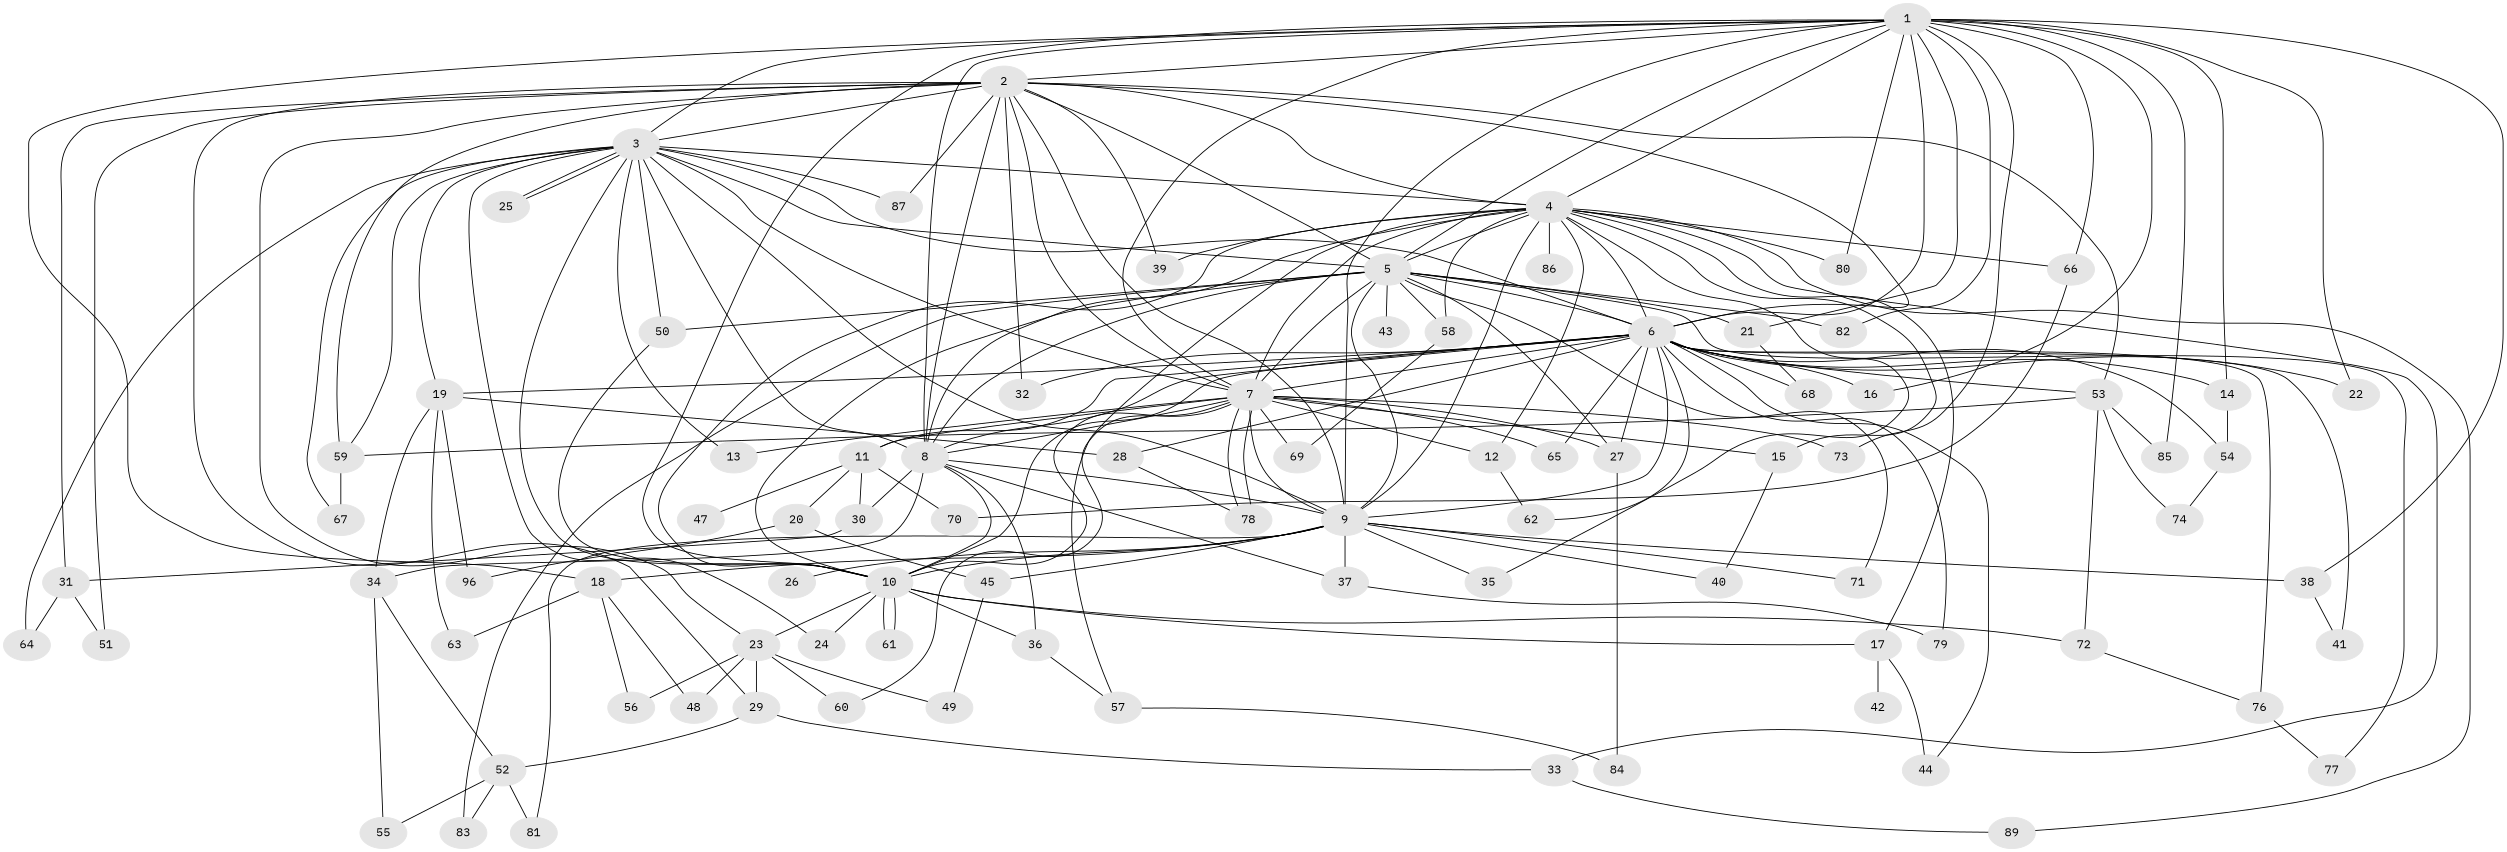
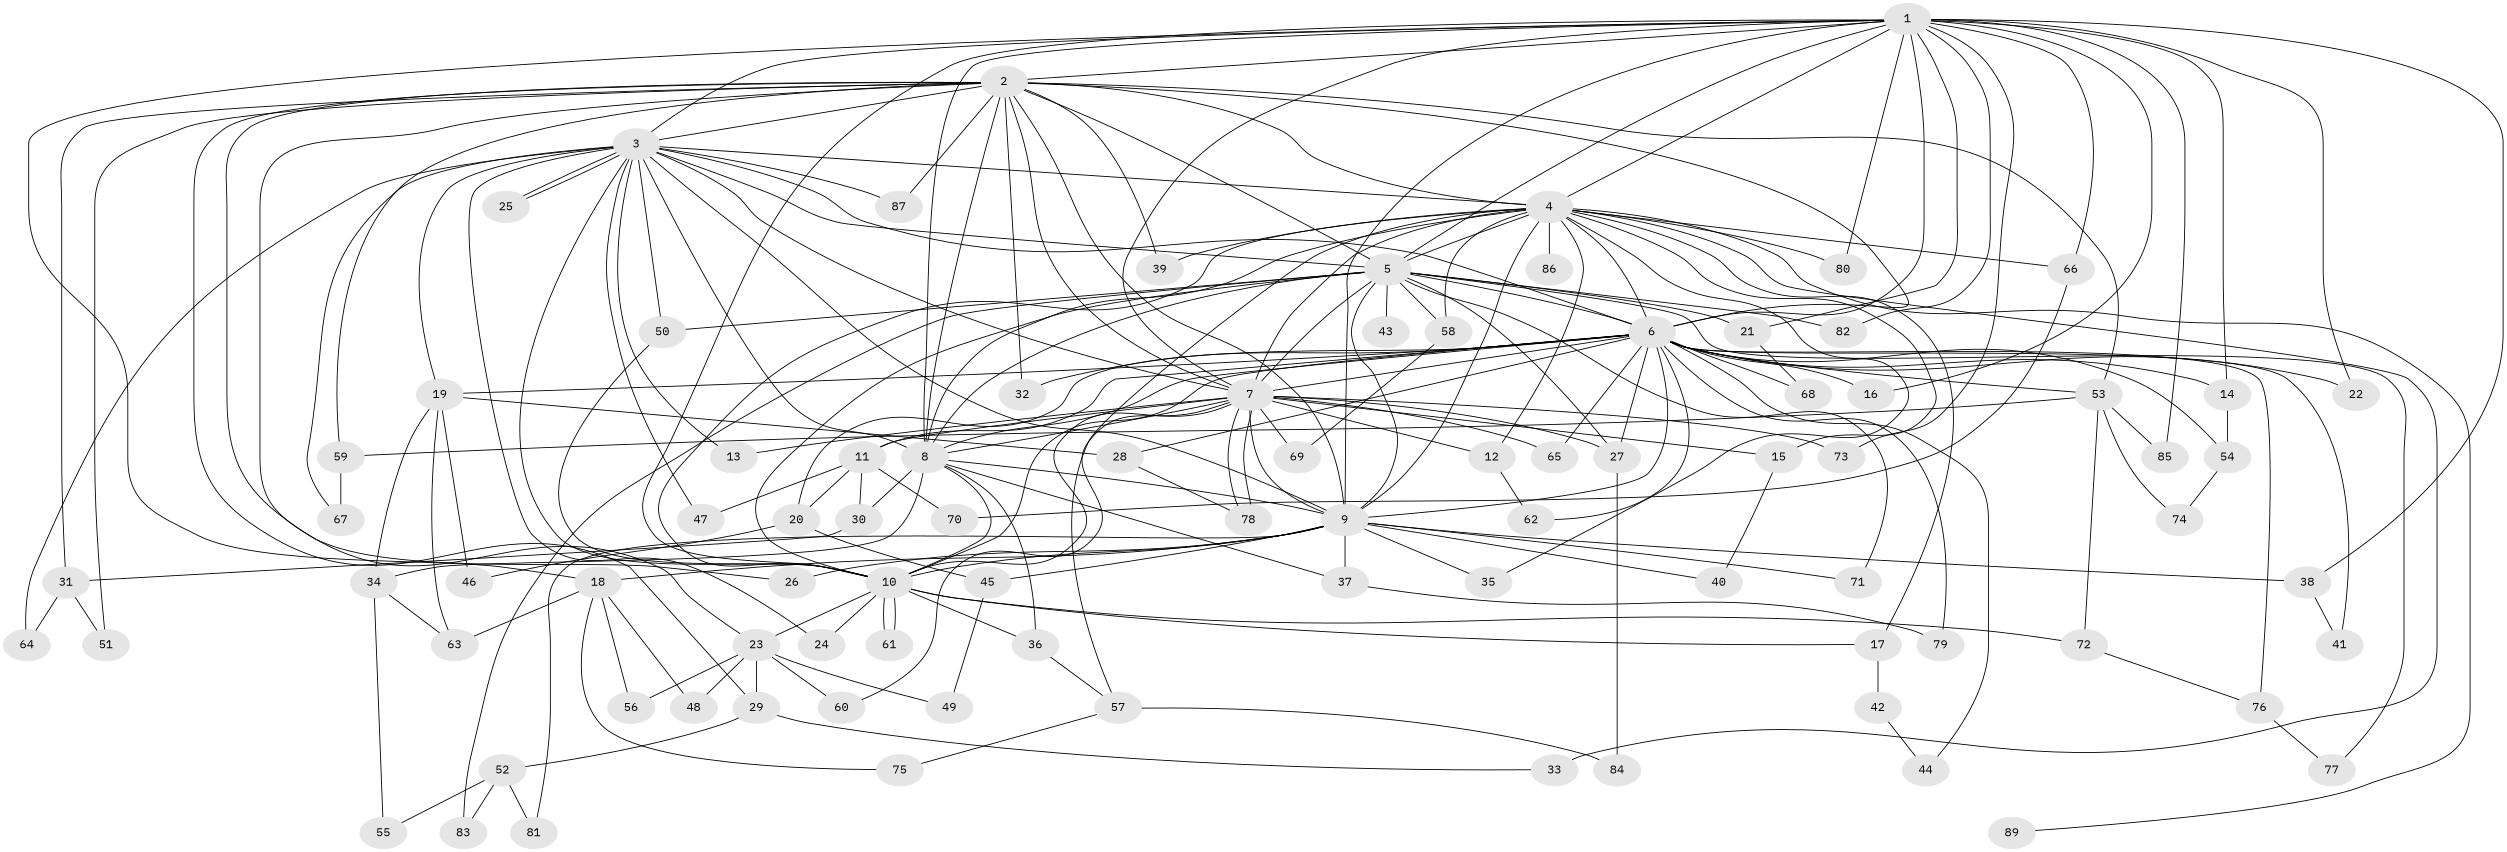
none -> (227, 208)
(400, 221) -> (617, 339)
none -> (1074, 385)
(470, 583) -> (470, 583)
(435, 678) -> (414, 614)
(1914, 704) -> (1905, 743)
none -> (900, 770)
(1778, 821) -> none
